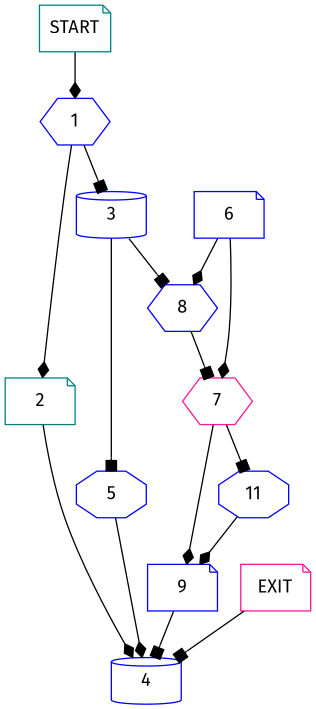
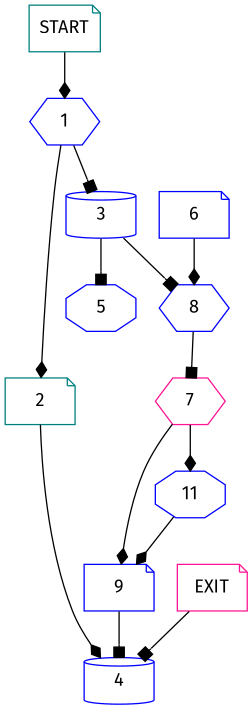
(231, 301) -> none
(233, 442) -> (190, 440)
(127, 580) -> none
